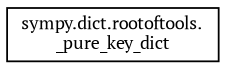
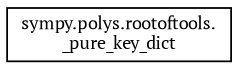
(113, 35) -> (119, 35)
